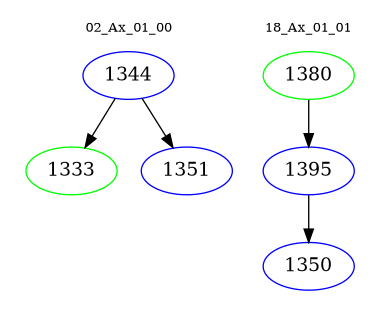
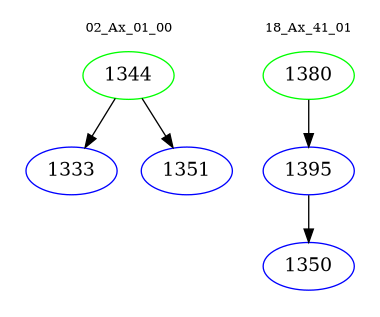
(309, 28) -> (309, 28)
(129, 76) -> (129, 76)
(72, 171) -> (72, 171)
